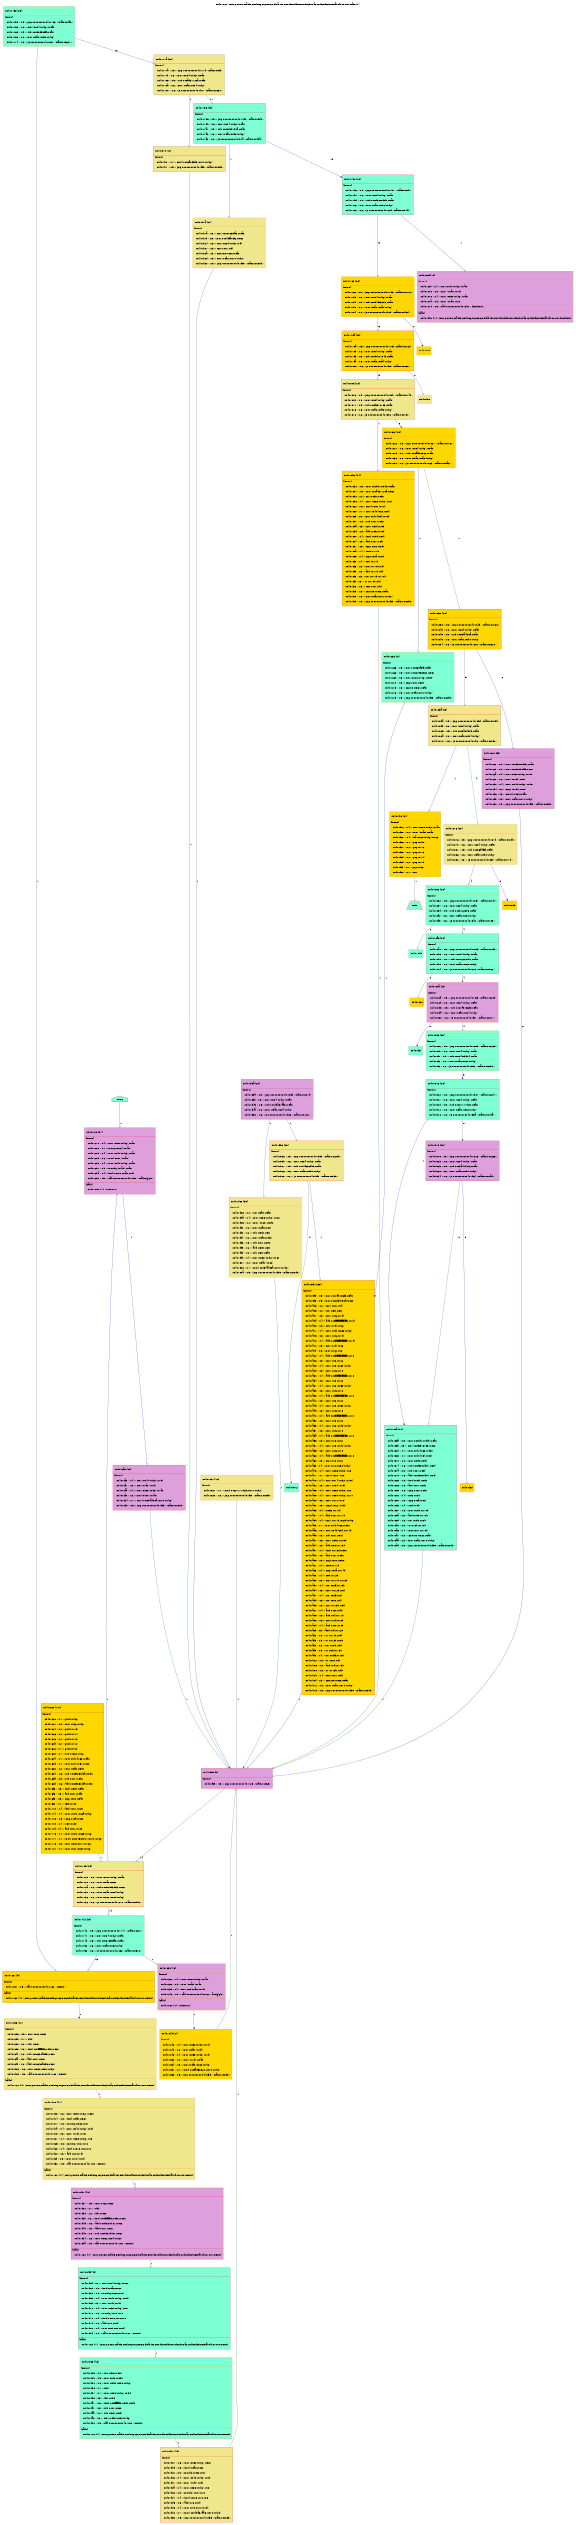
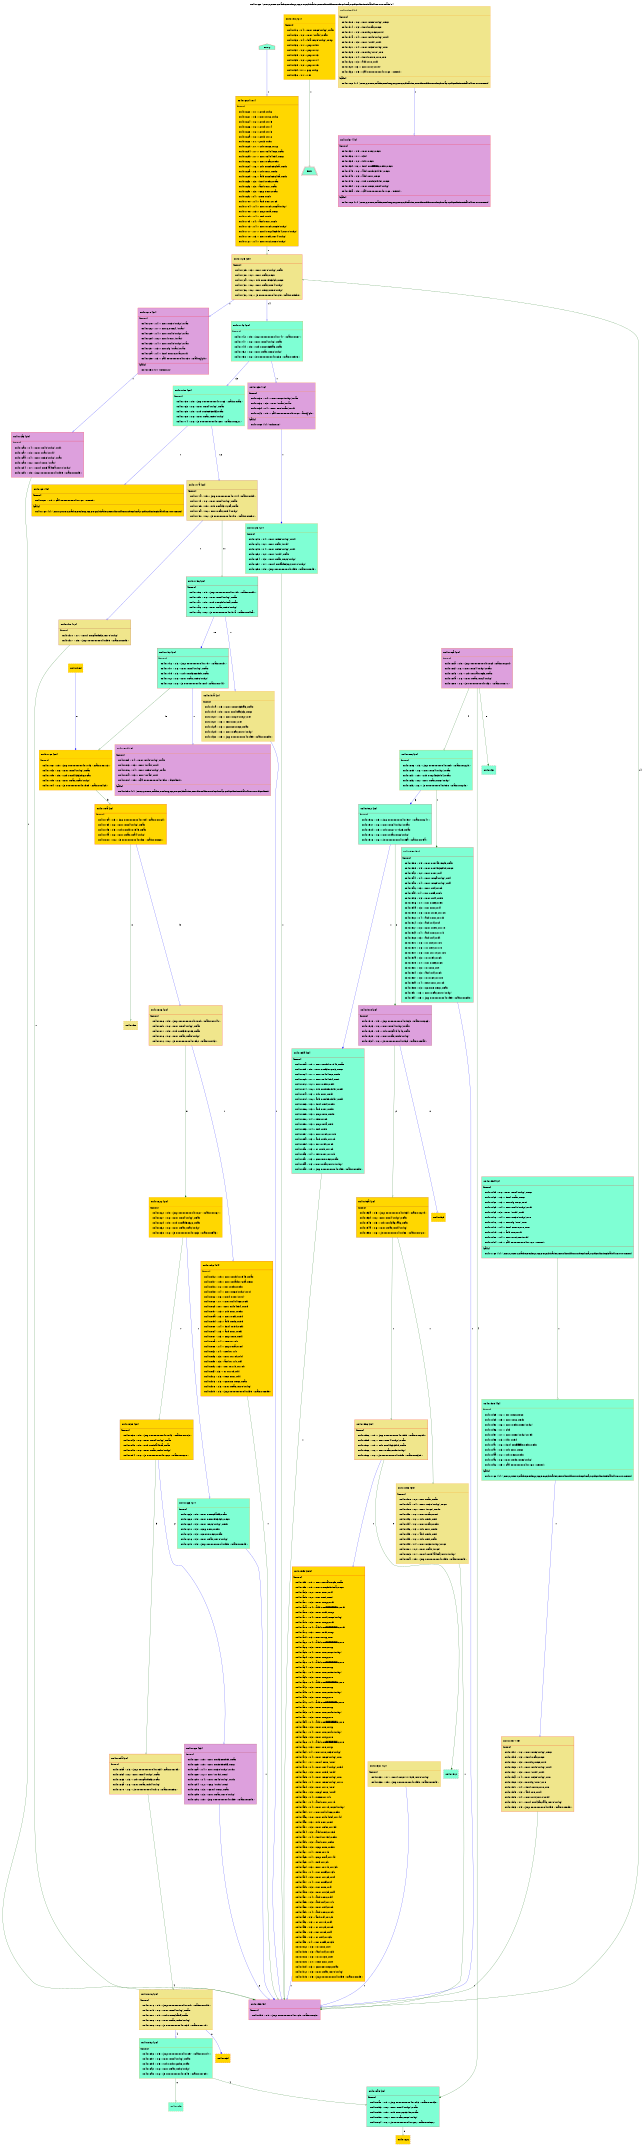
(378, 245) -> (135, 719)
(378, 323) -> (103, 797)
(414, 330) -> (76, 710)
(443, 778) -> none
none -> (437, 925)
(463, 977) -> (477, 1401)
(385, 997) -> (263, 1773)
(463, 1026) -> (457, 719)
(423, 1032) -> (484, 726)
(277, 1099) -> (392, 1217)
(120, 1114) -> (267, 72)
(444, 1302) -> (394, 1121)
(237, 1634) -> (399, 1914)
(93, 1963) -> (238, 373)
(80, 2054) -> none
(196, 2054) -> (281, 549)
(150, 2263) -> none
